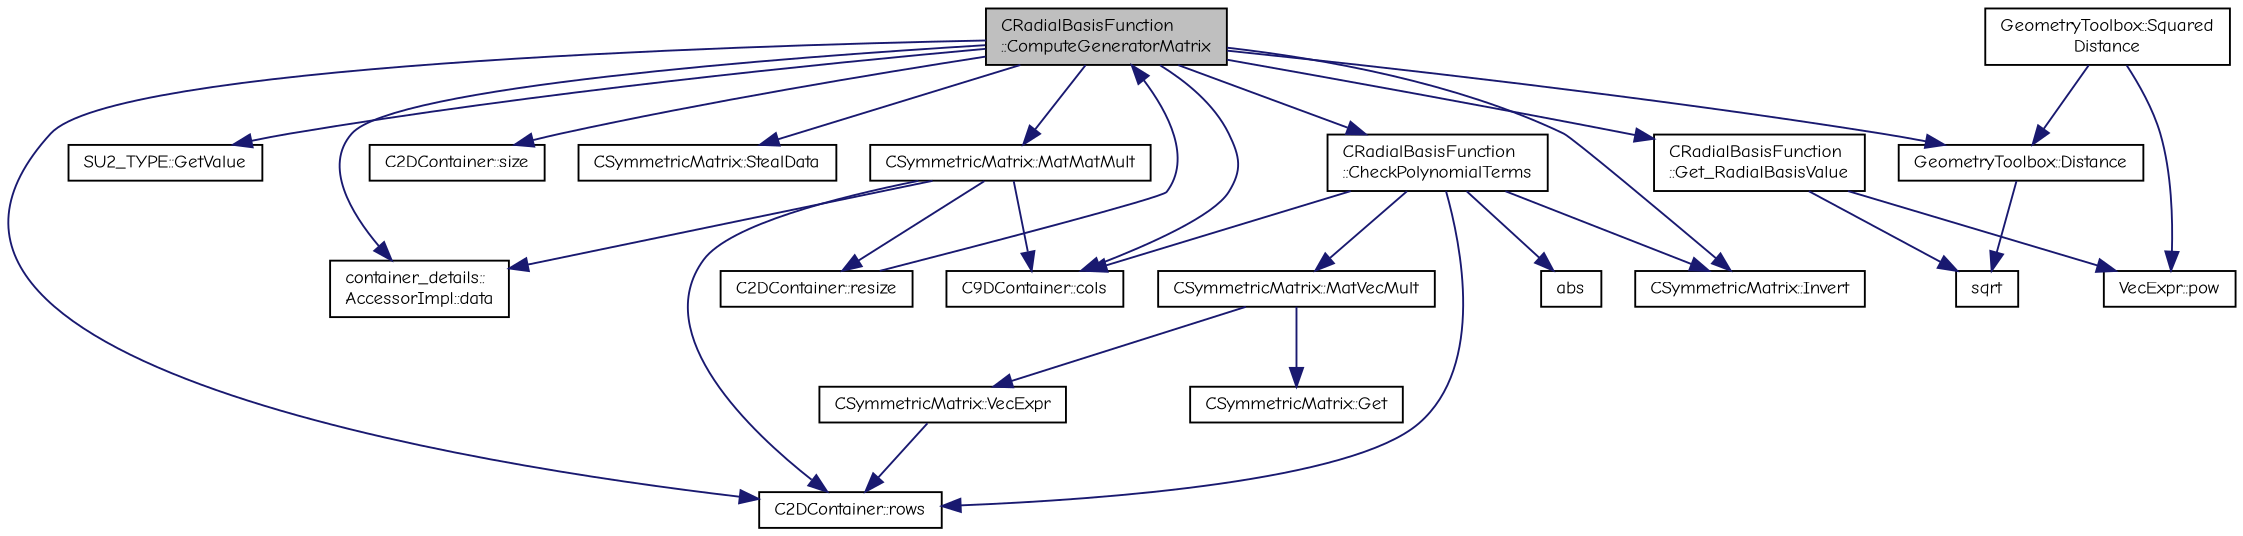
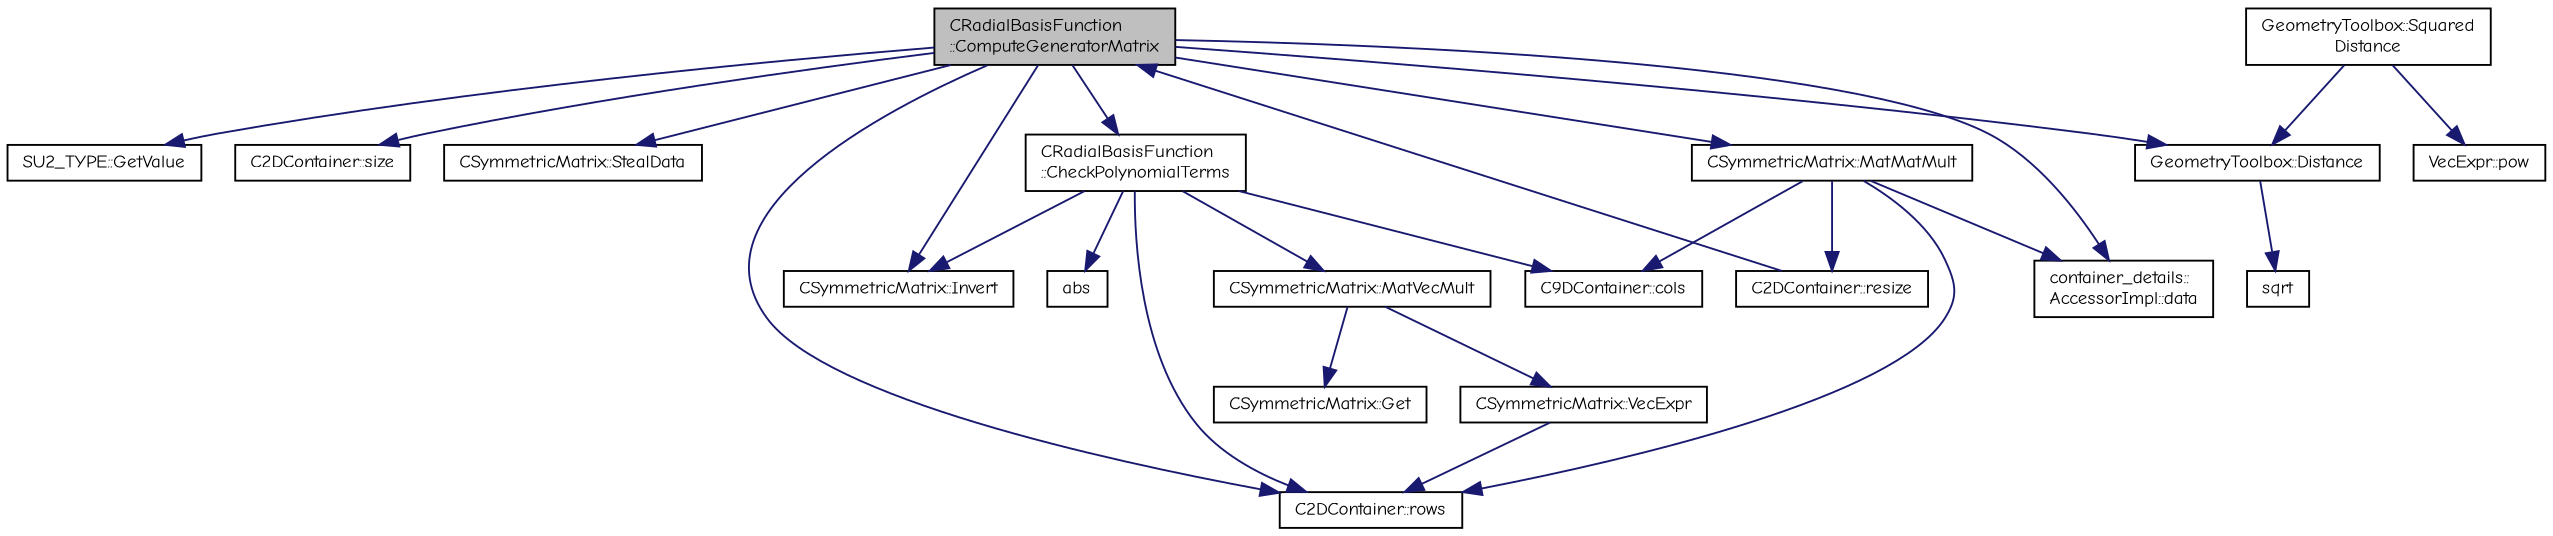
(1759, 163) -> none
(1231, 188) -> none
